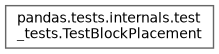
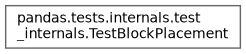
(110, 27) -> (123, 27)
